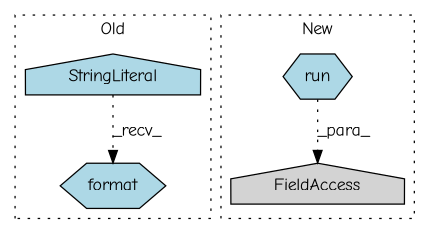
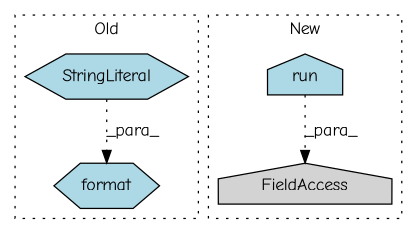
(113, 77) -> (107, 77)
(318, 77) -> (305, 77)
(137, 131) -> (133, 131)
